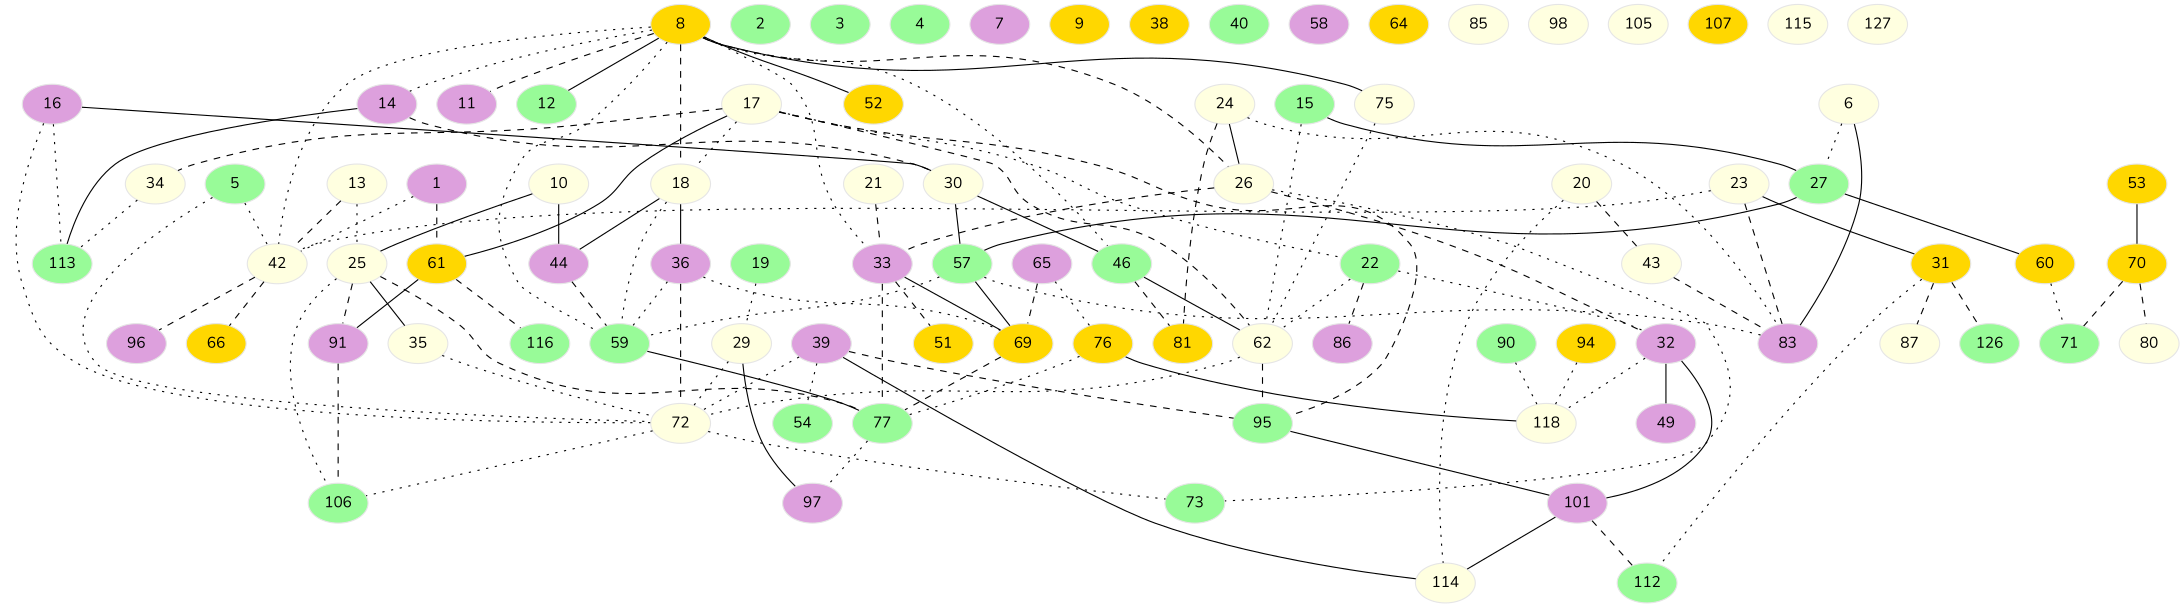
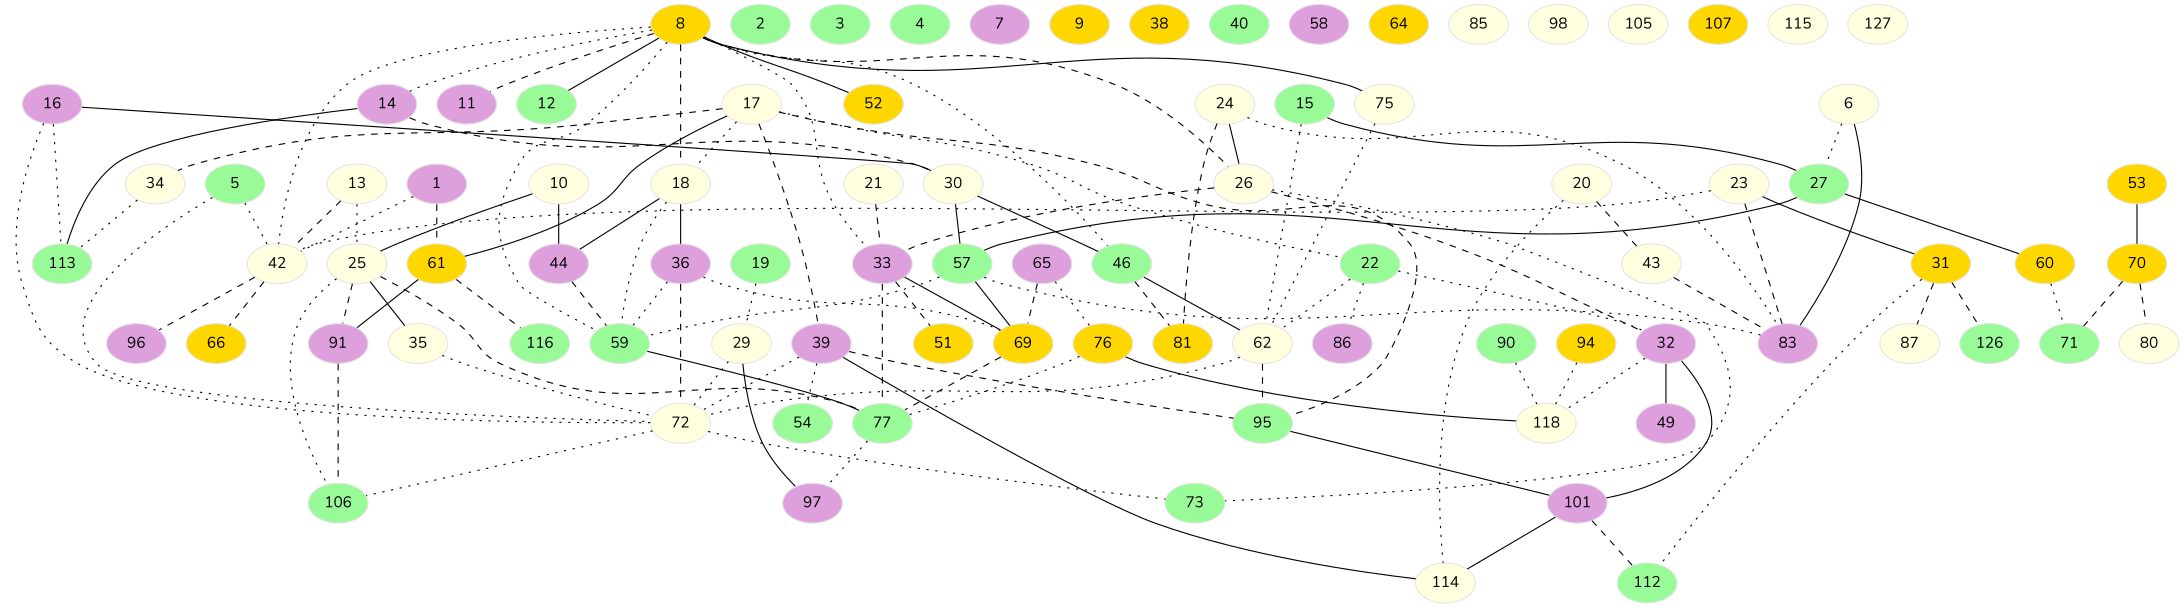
(1024, 199) -> (794, 222)
(1356, 303) -> (1356, 303)
